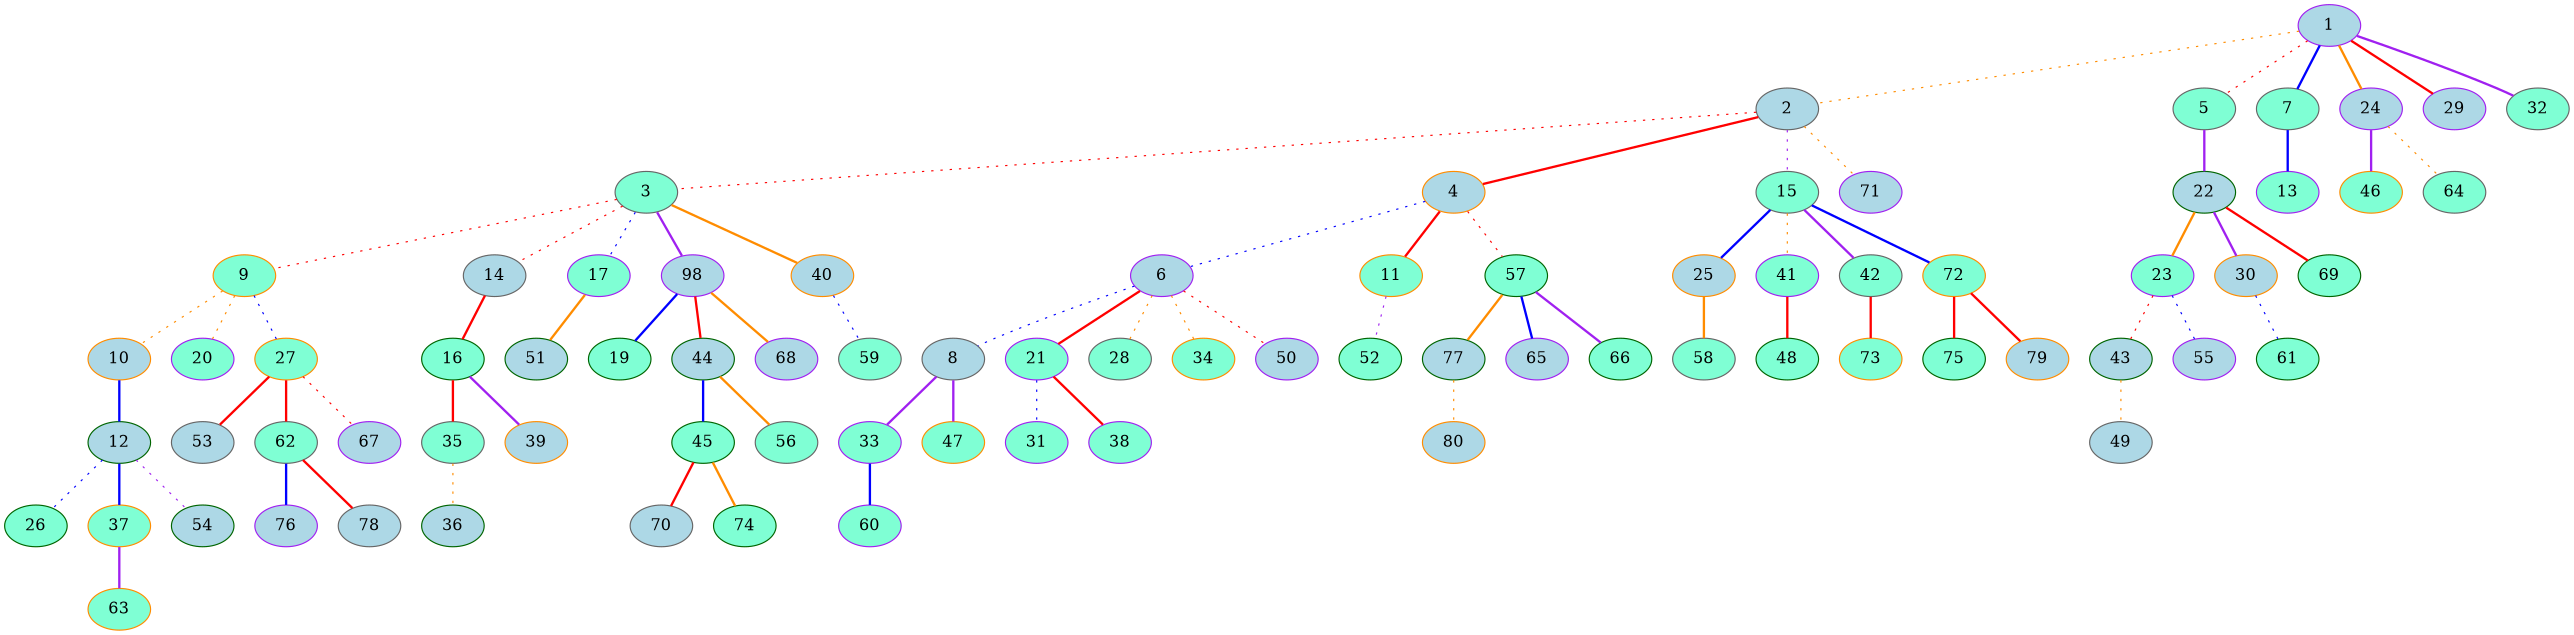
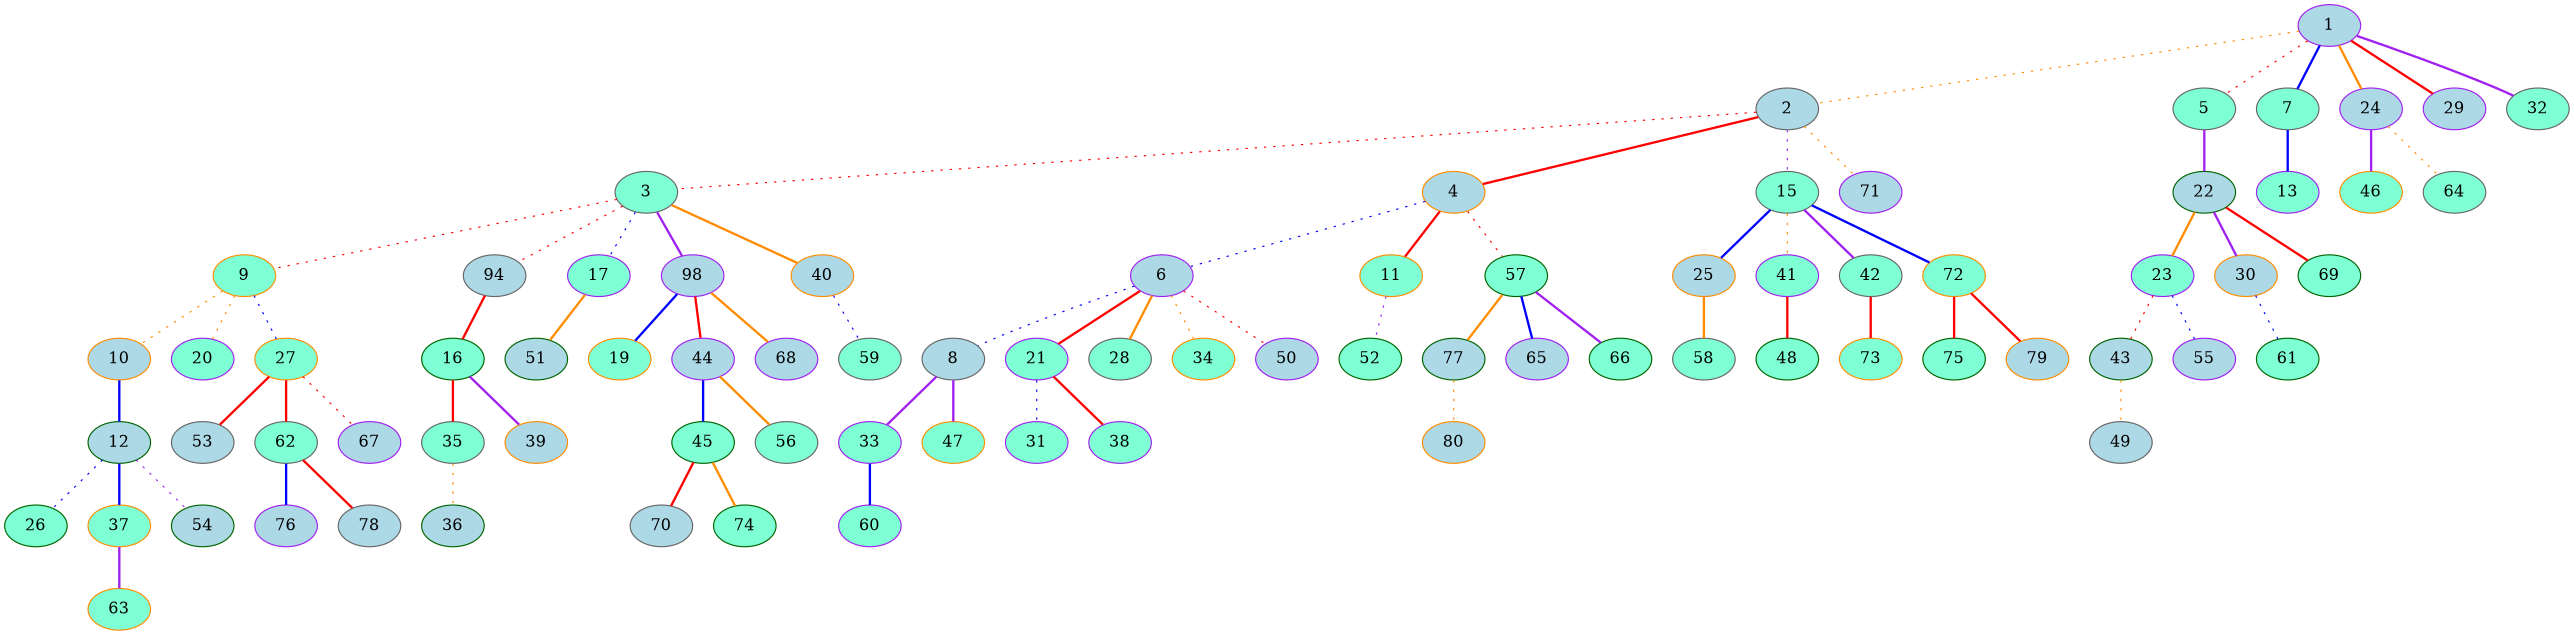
(495, 276) -> (495, 276)
(1141, 317) -> (1141, 317)
(620, 359) -> (620, 359)
(703, 359) -> (703, 359)
